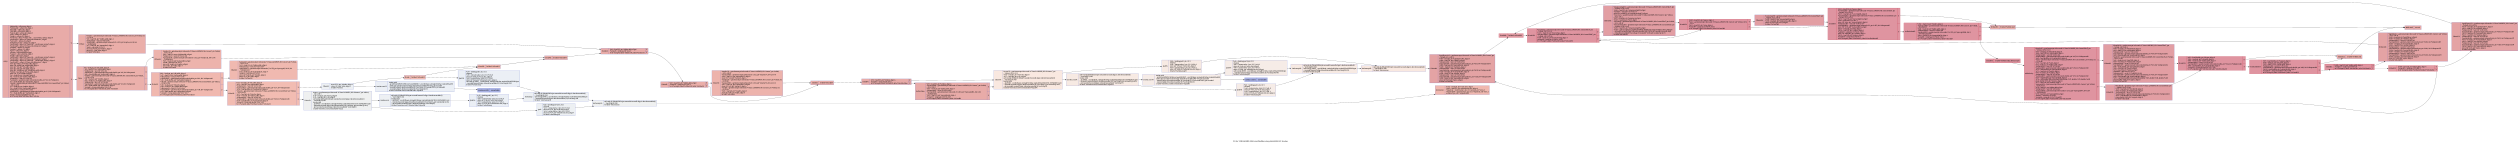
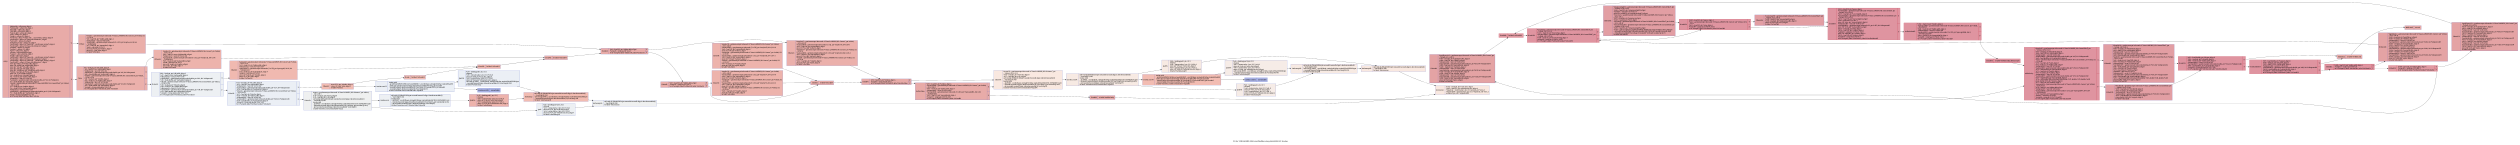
(2003, 27) -> none
none -> (822, 53)
none -> (747, 56)
(1111, 69) -> (1150, 72)
(1427, 69) -> (1417, 79)
(441, 78) -> (456, 82)
(1182, 80) -> (1182, 80)
(187, 84) -> (187, 84)
(338, 86) -> (338, 86)
(1462, 90) -> (1462, 90)
(264, 93) -> (264, 93)
(556, 97) -> (556, 97)
none -> (1102, 97)
(489, 100) -> (489, 100)
